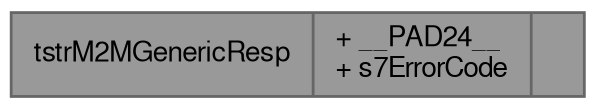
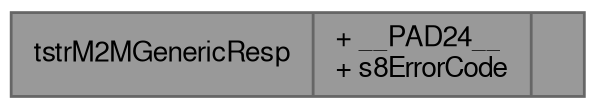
(422, 68) -> (422, 68)
